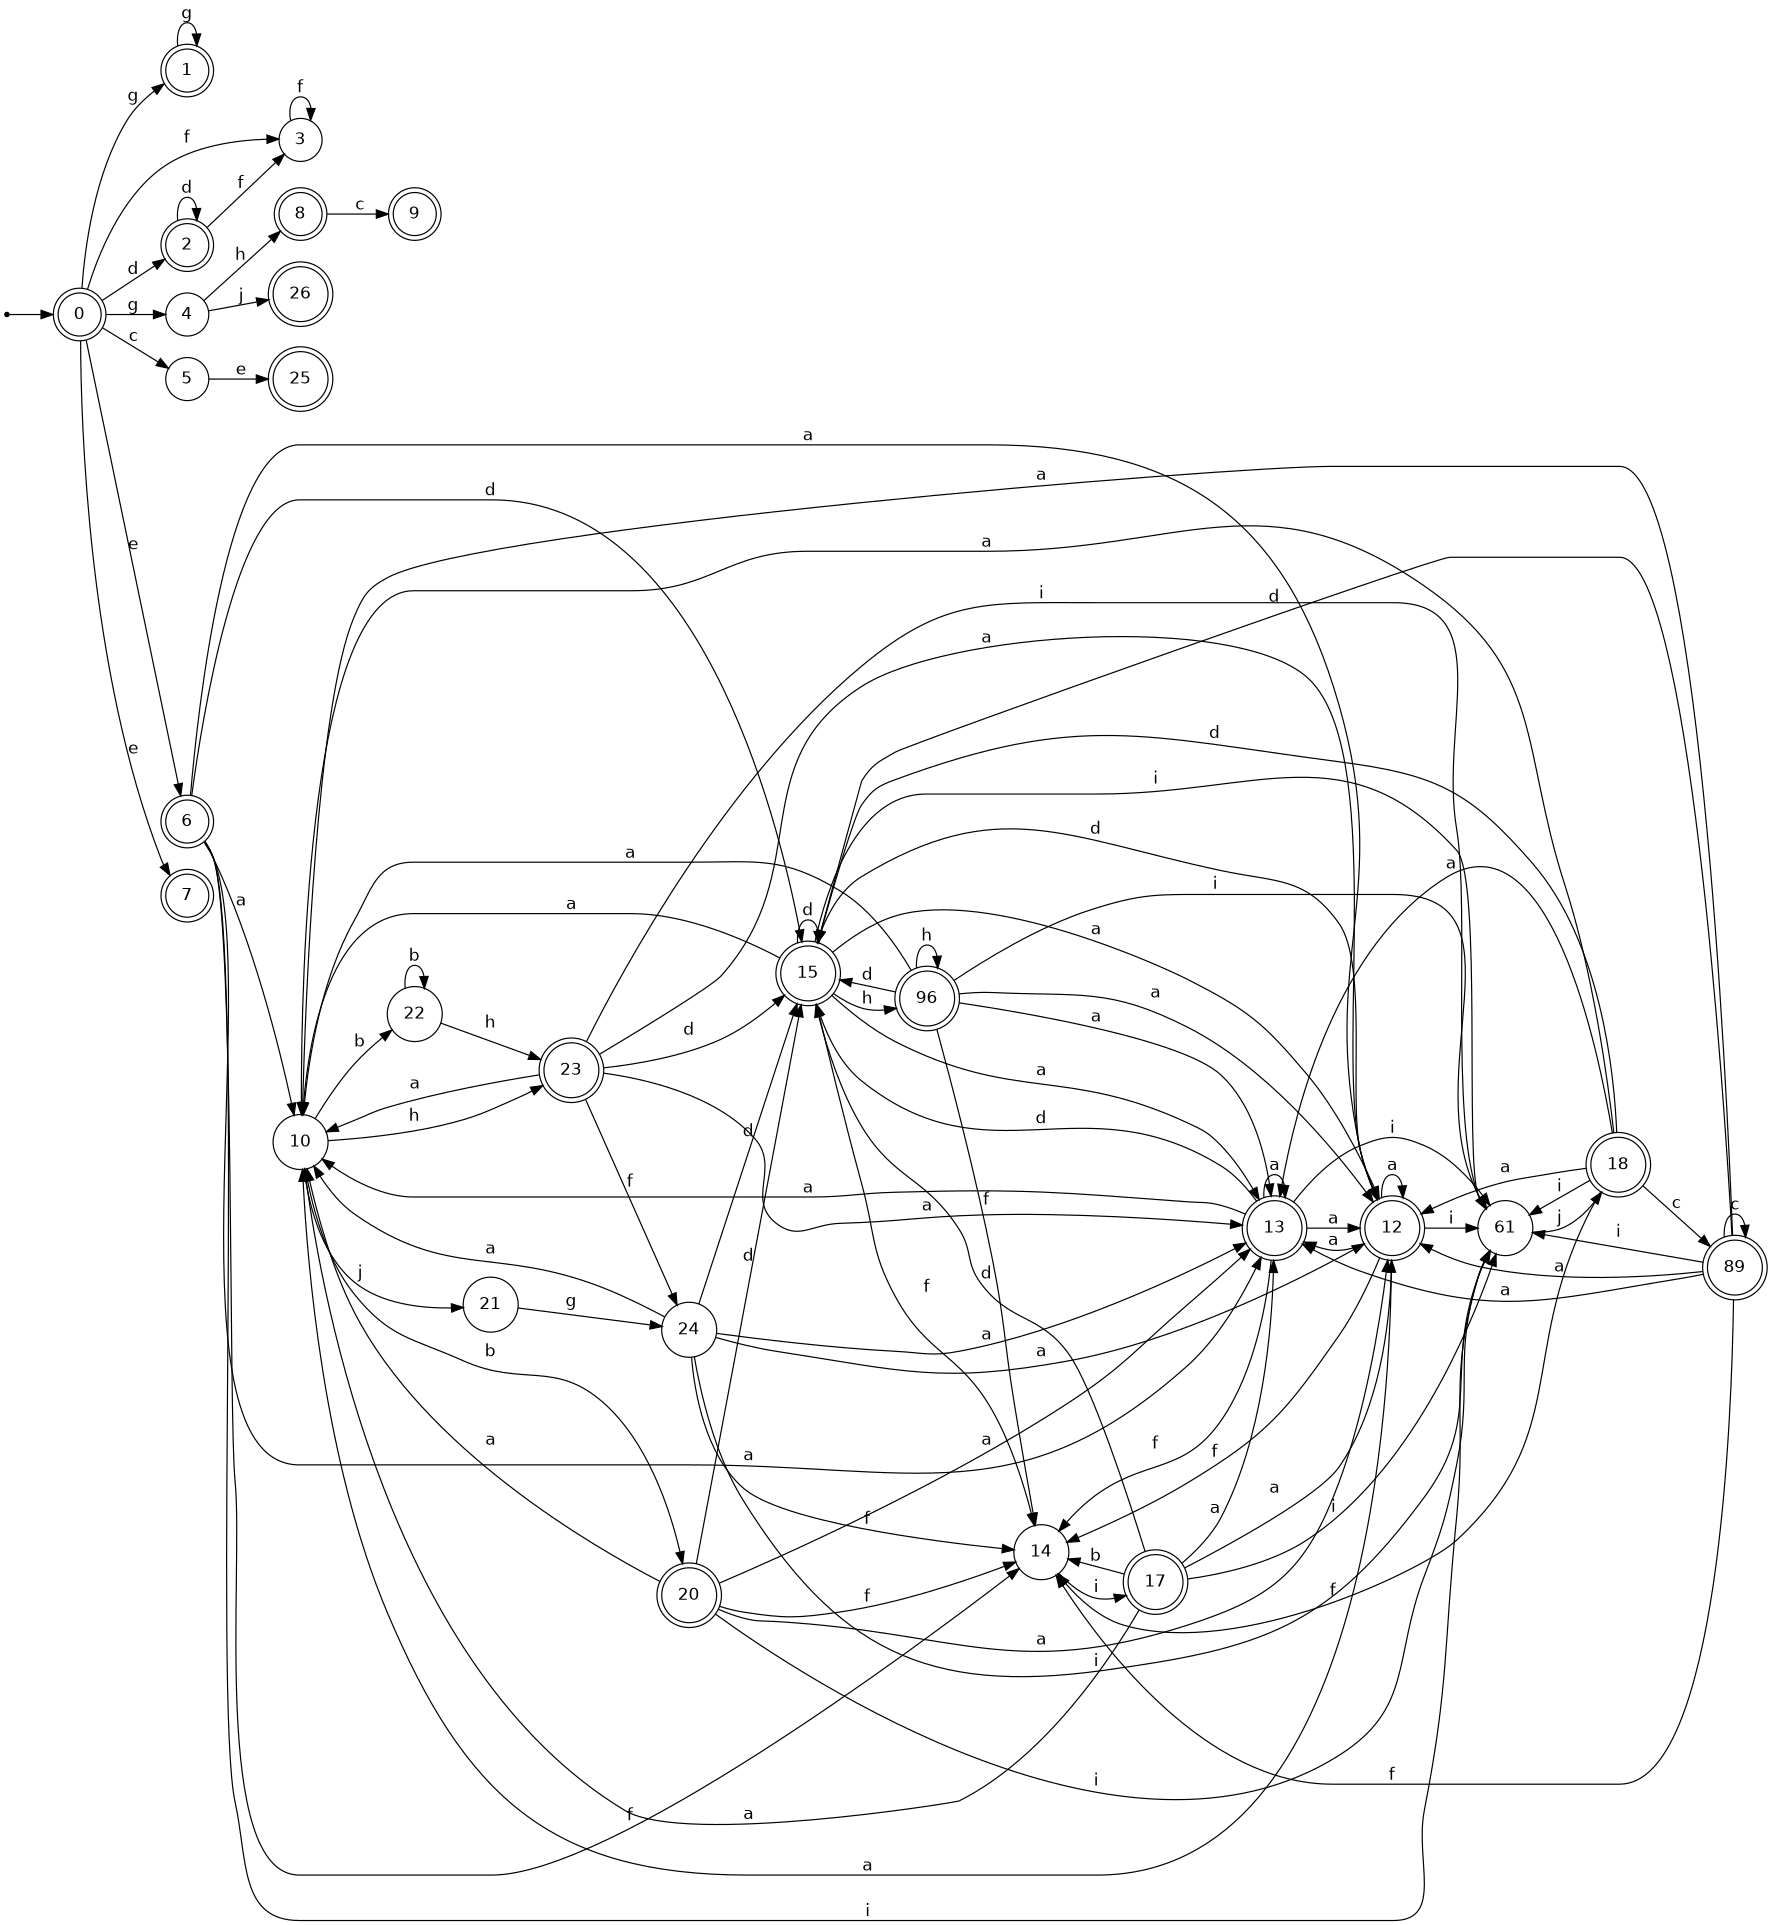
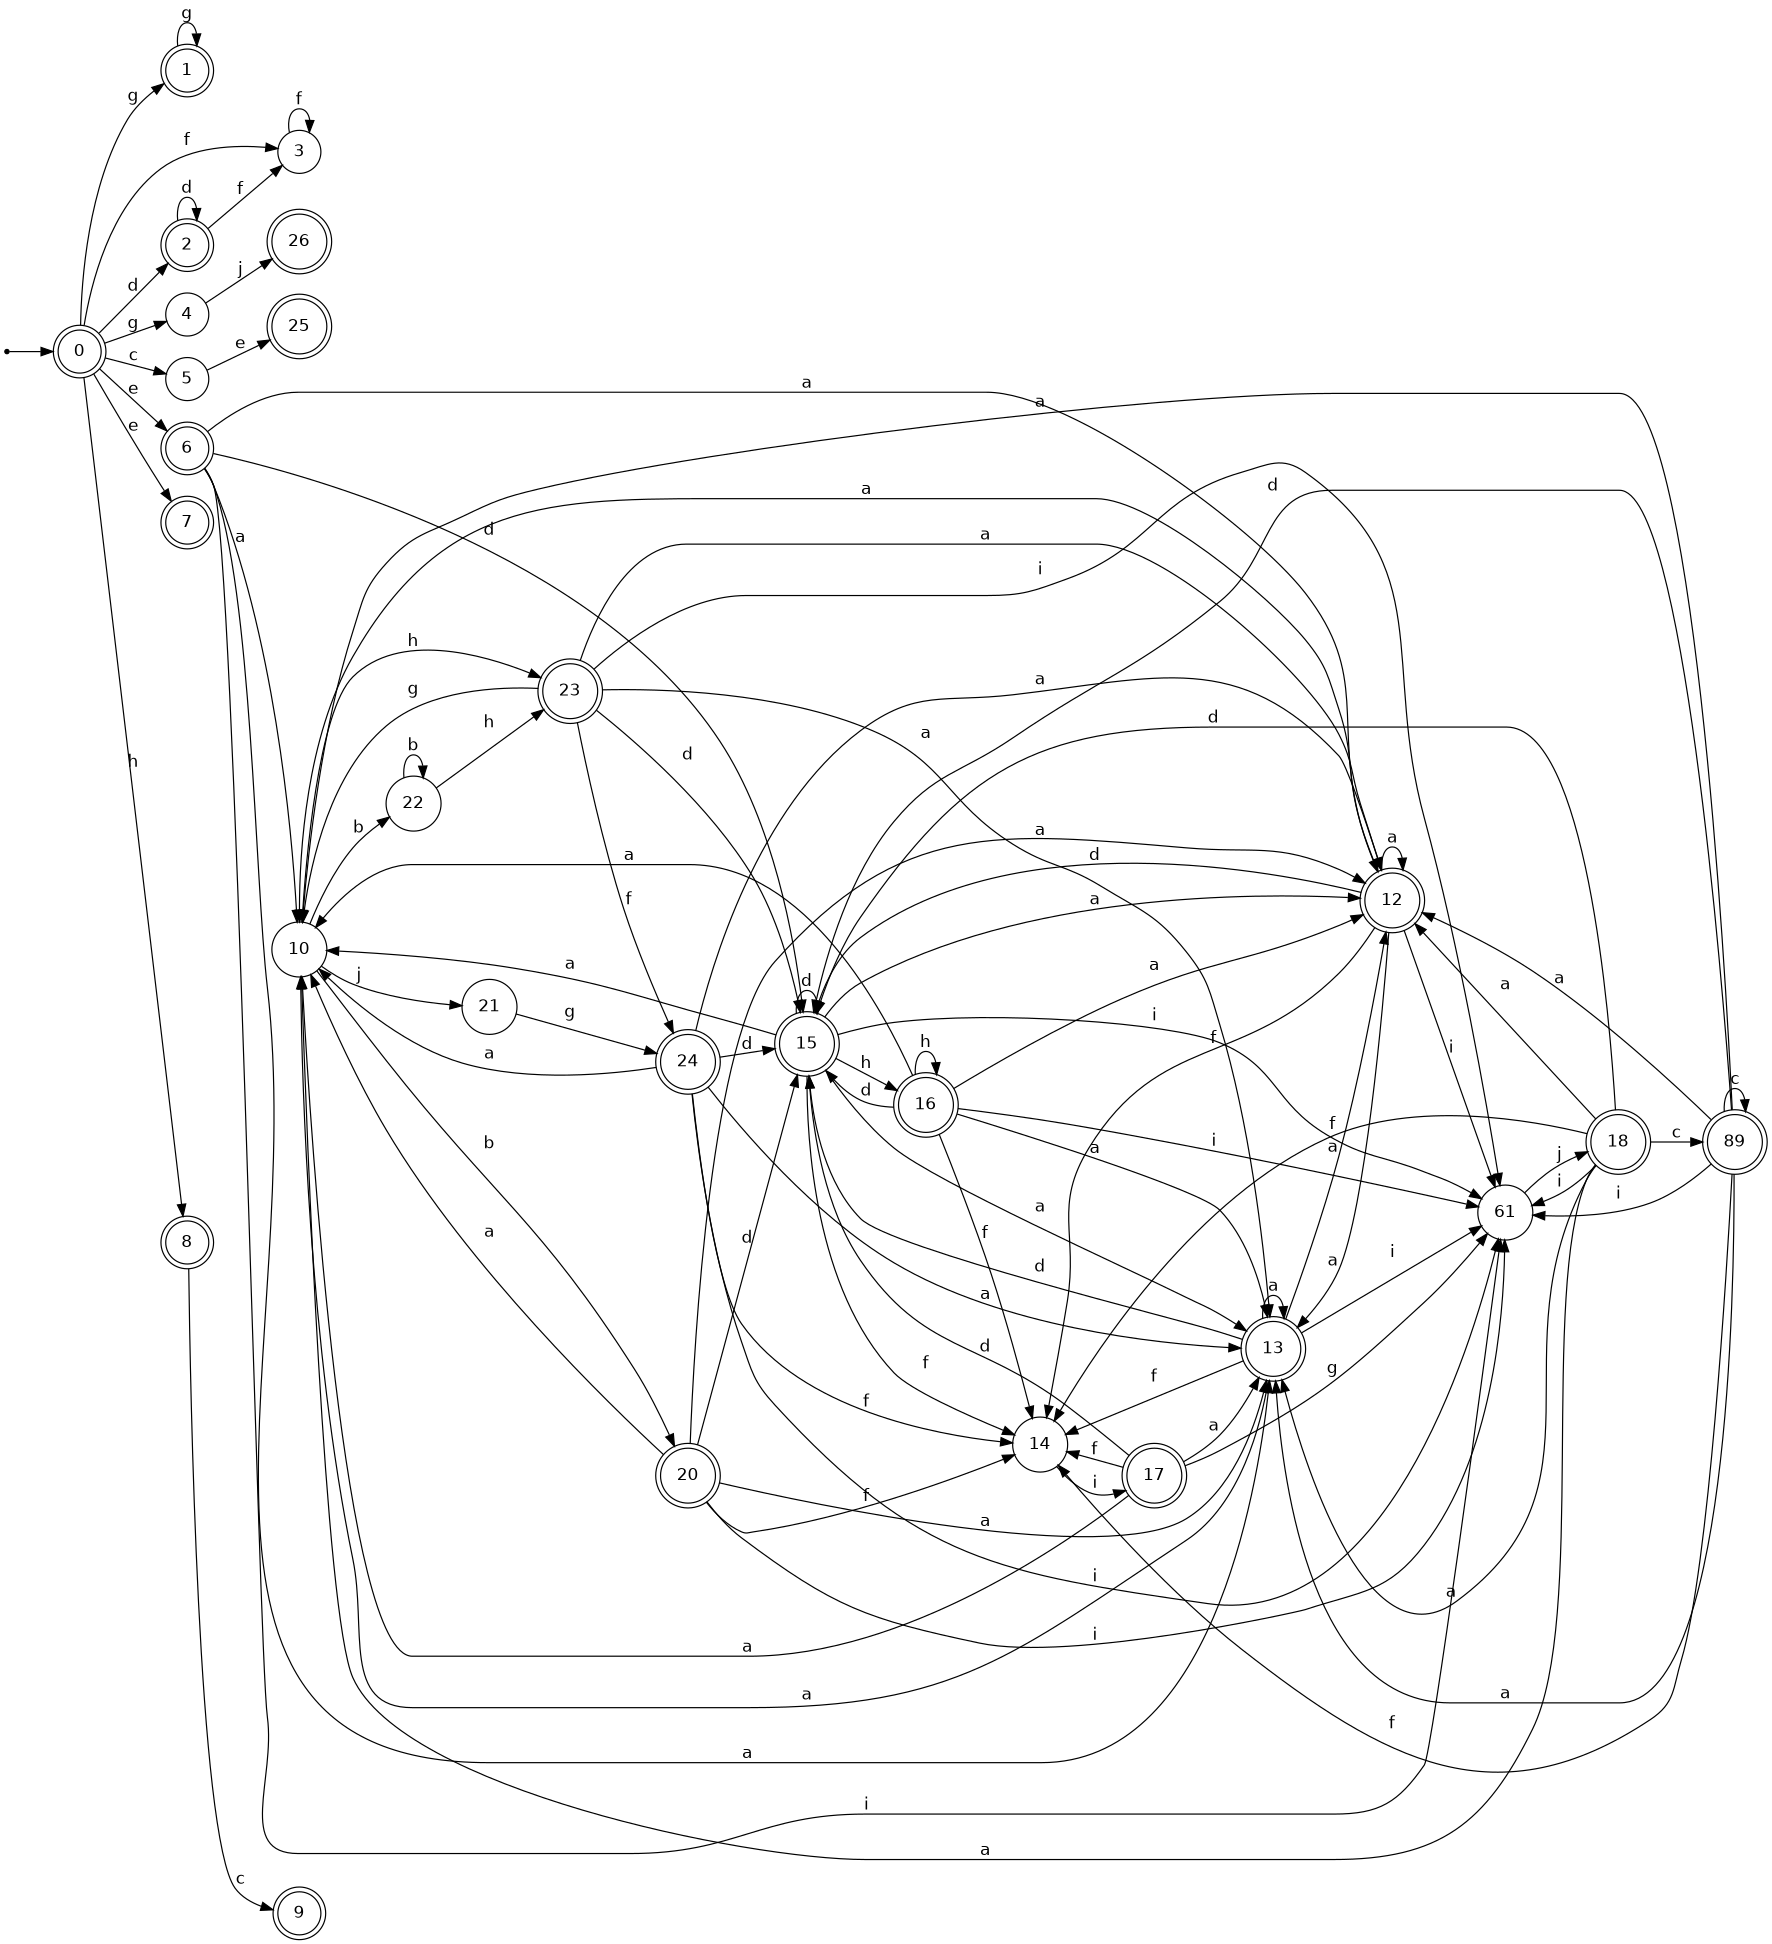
(238, 270) -> (133, 791)
(927, 999) -> (926, 1105)
(415, 1084) -> (414, 689)
(689, 1330) -> (688, 1062)
(1332, 1475) -> none
(1333, 1507) -> (1333, 1369)
(1096, 1556) -> (1095, 1450)
(242, 1766) -> none
